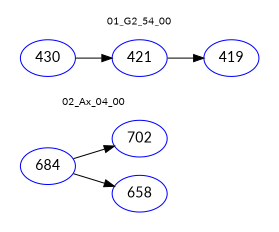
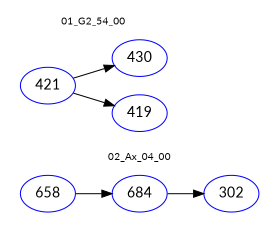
(89, 58) -> (89, 73)
(140, 139) -> (231, 194)
(89, 178) -> (89, 194)
